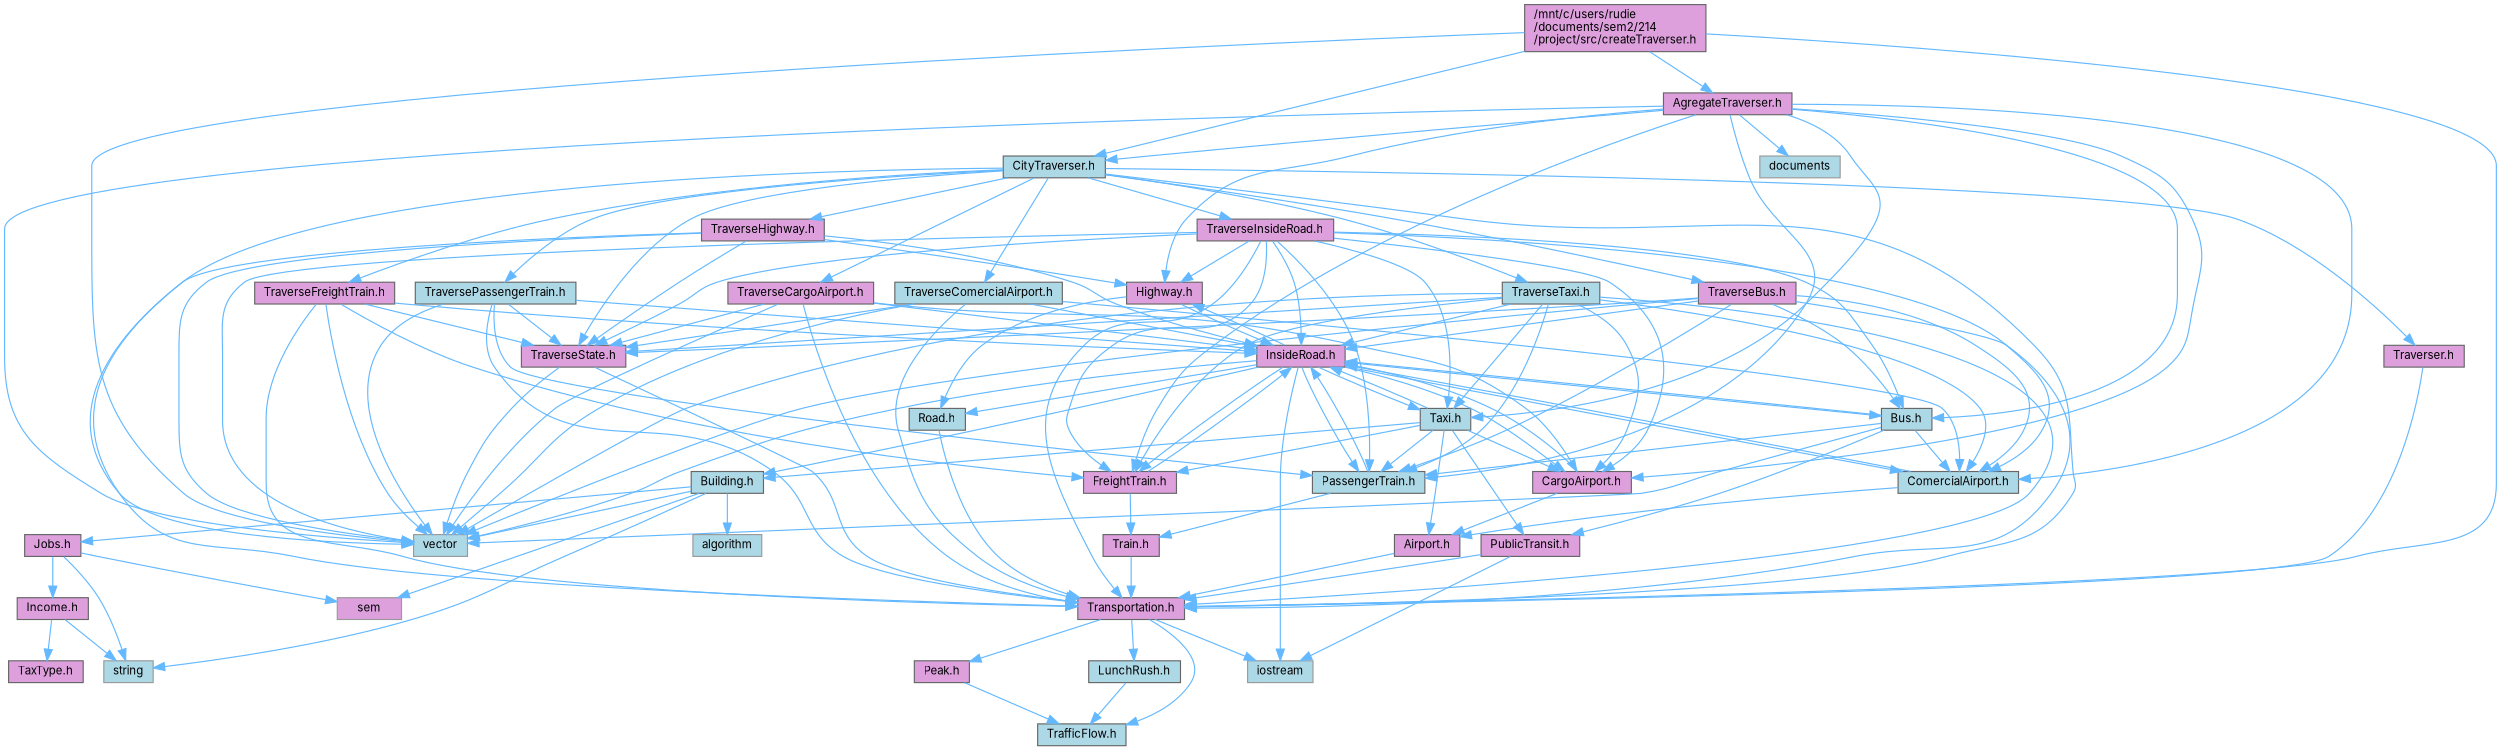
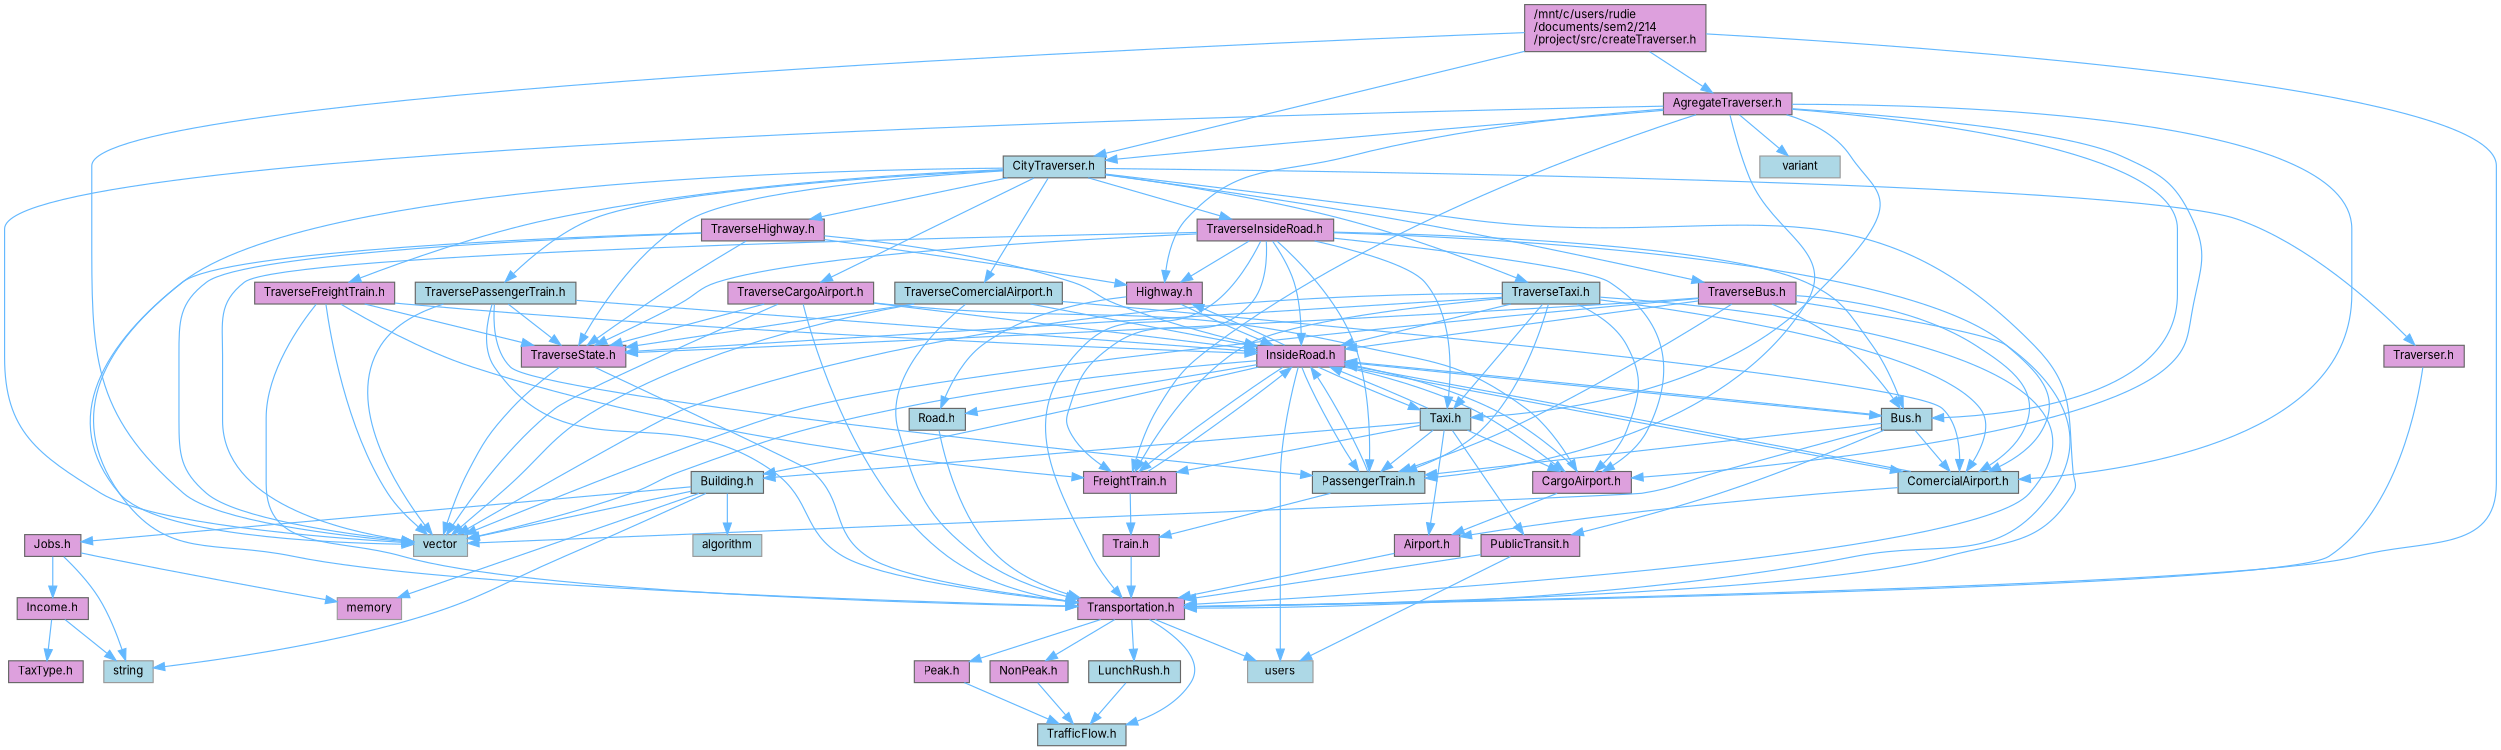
(1800, 167) -> (1800, 167)
(369, 609) -> (369, 609)
none -> (1029, 672)
(1280, 672) -> (1280, 672)
